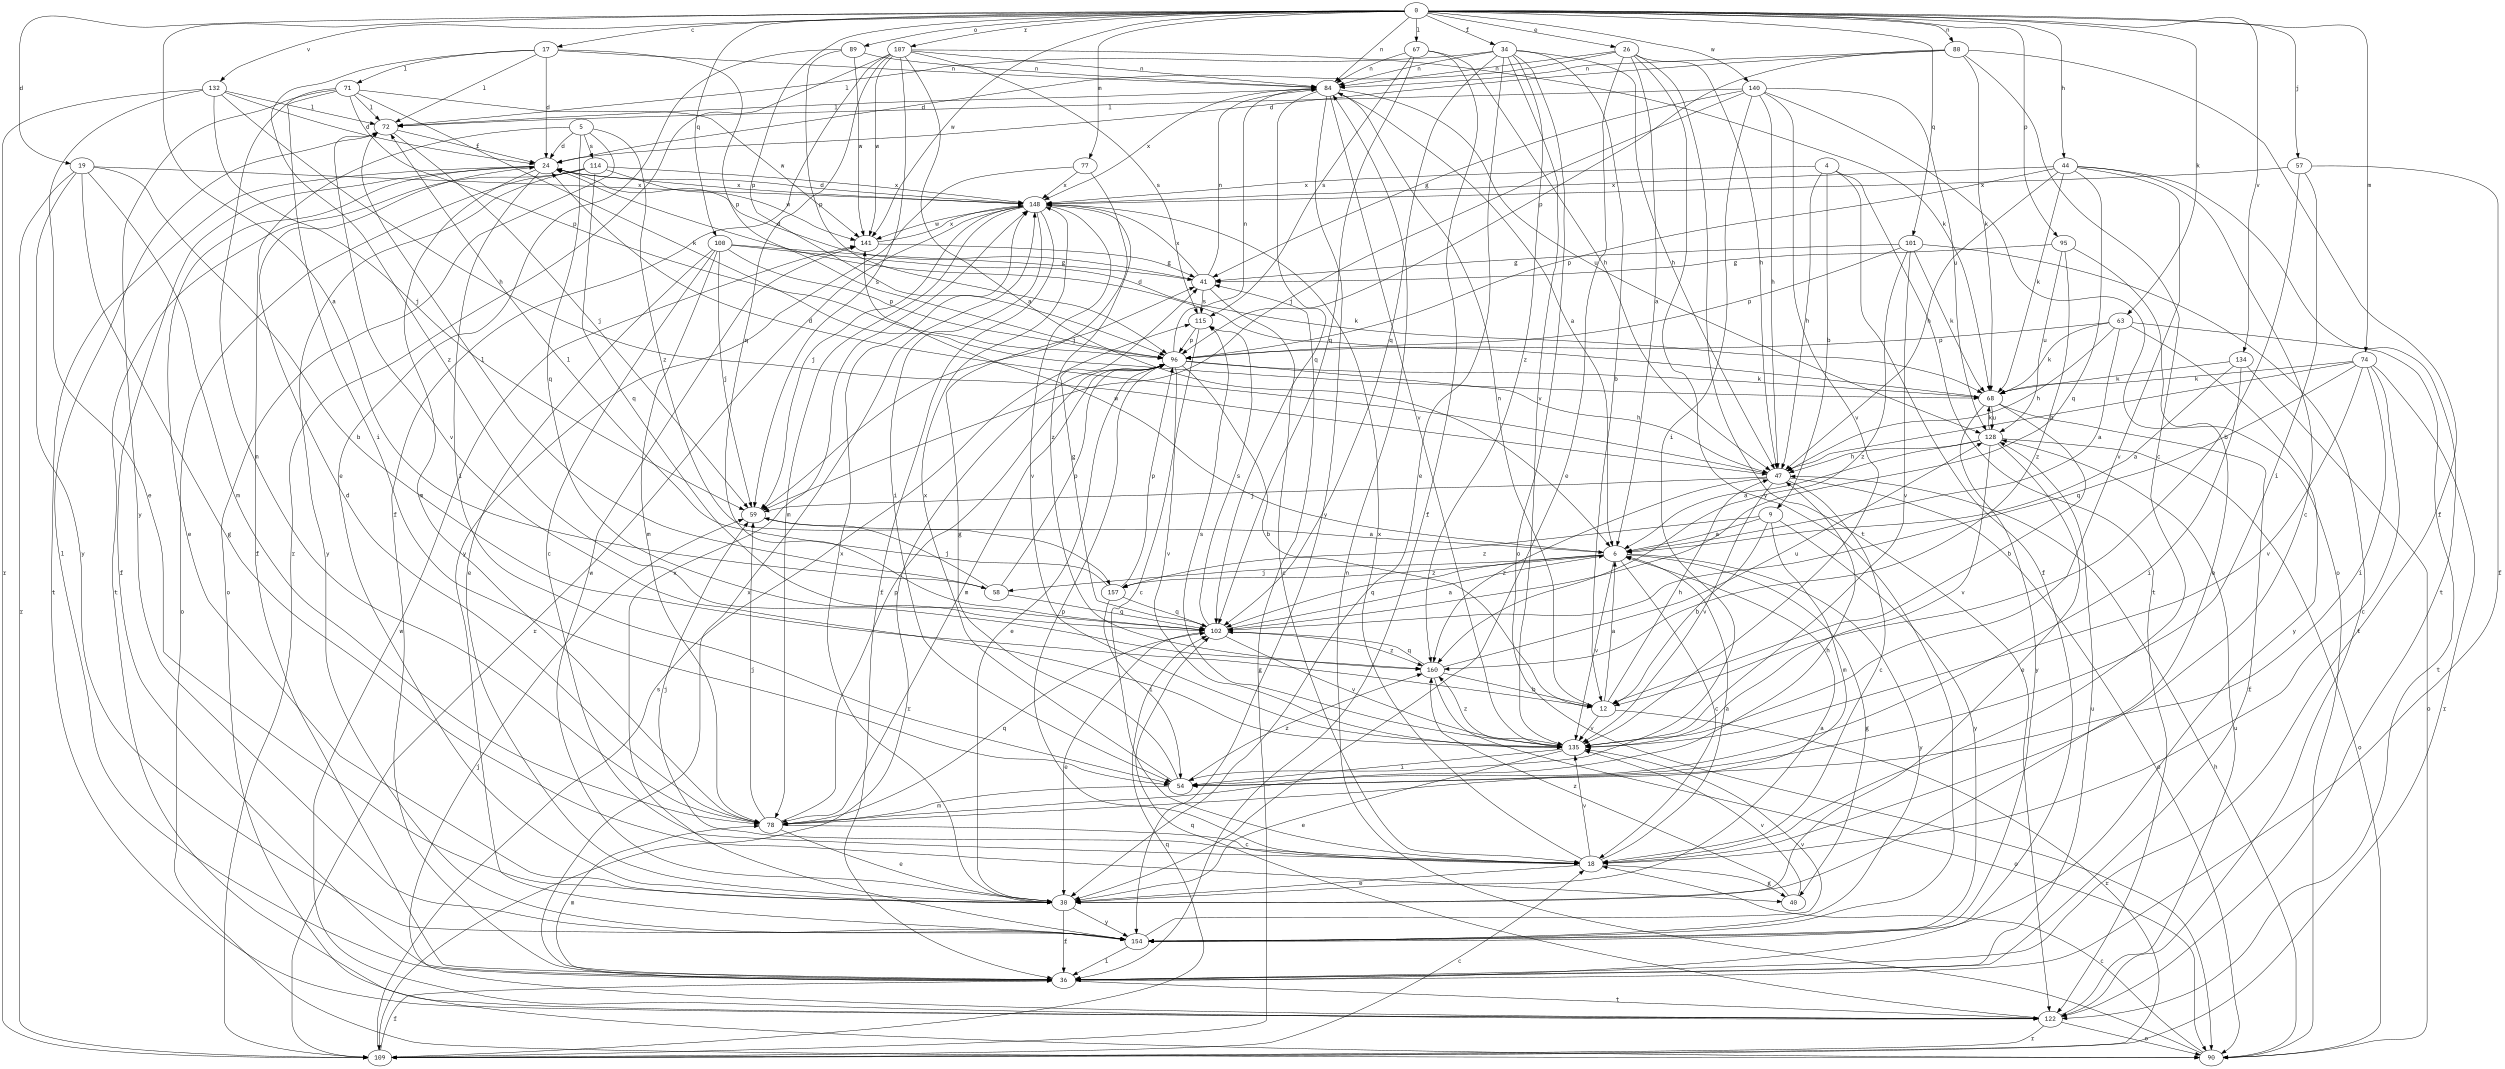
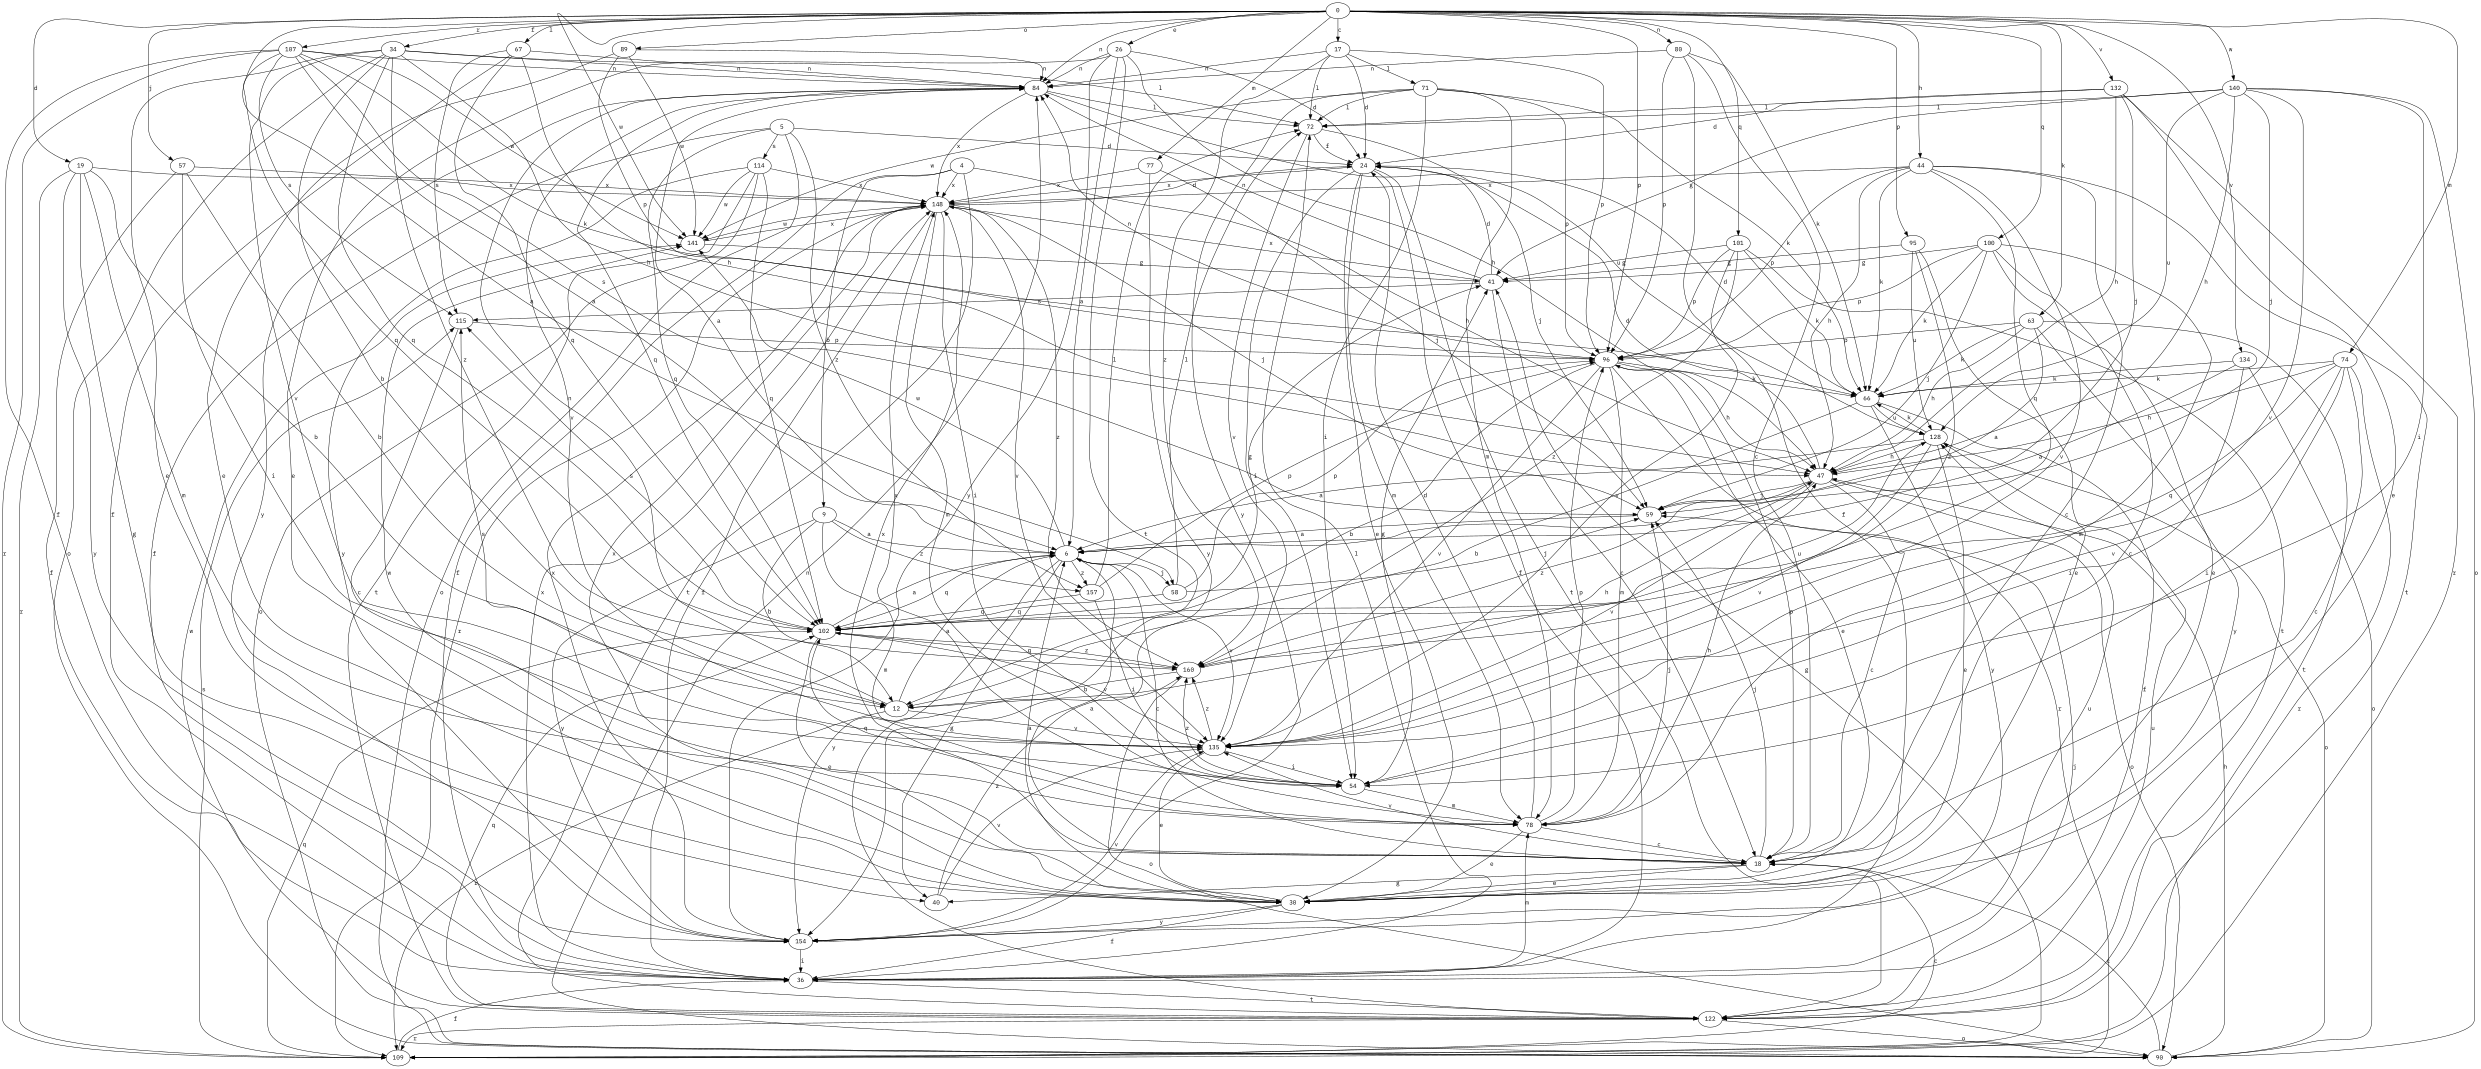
(1219, 110) -> none
(1991, 399) -> (1867, 399)
(1418, 422) -> (569, 497)
